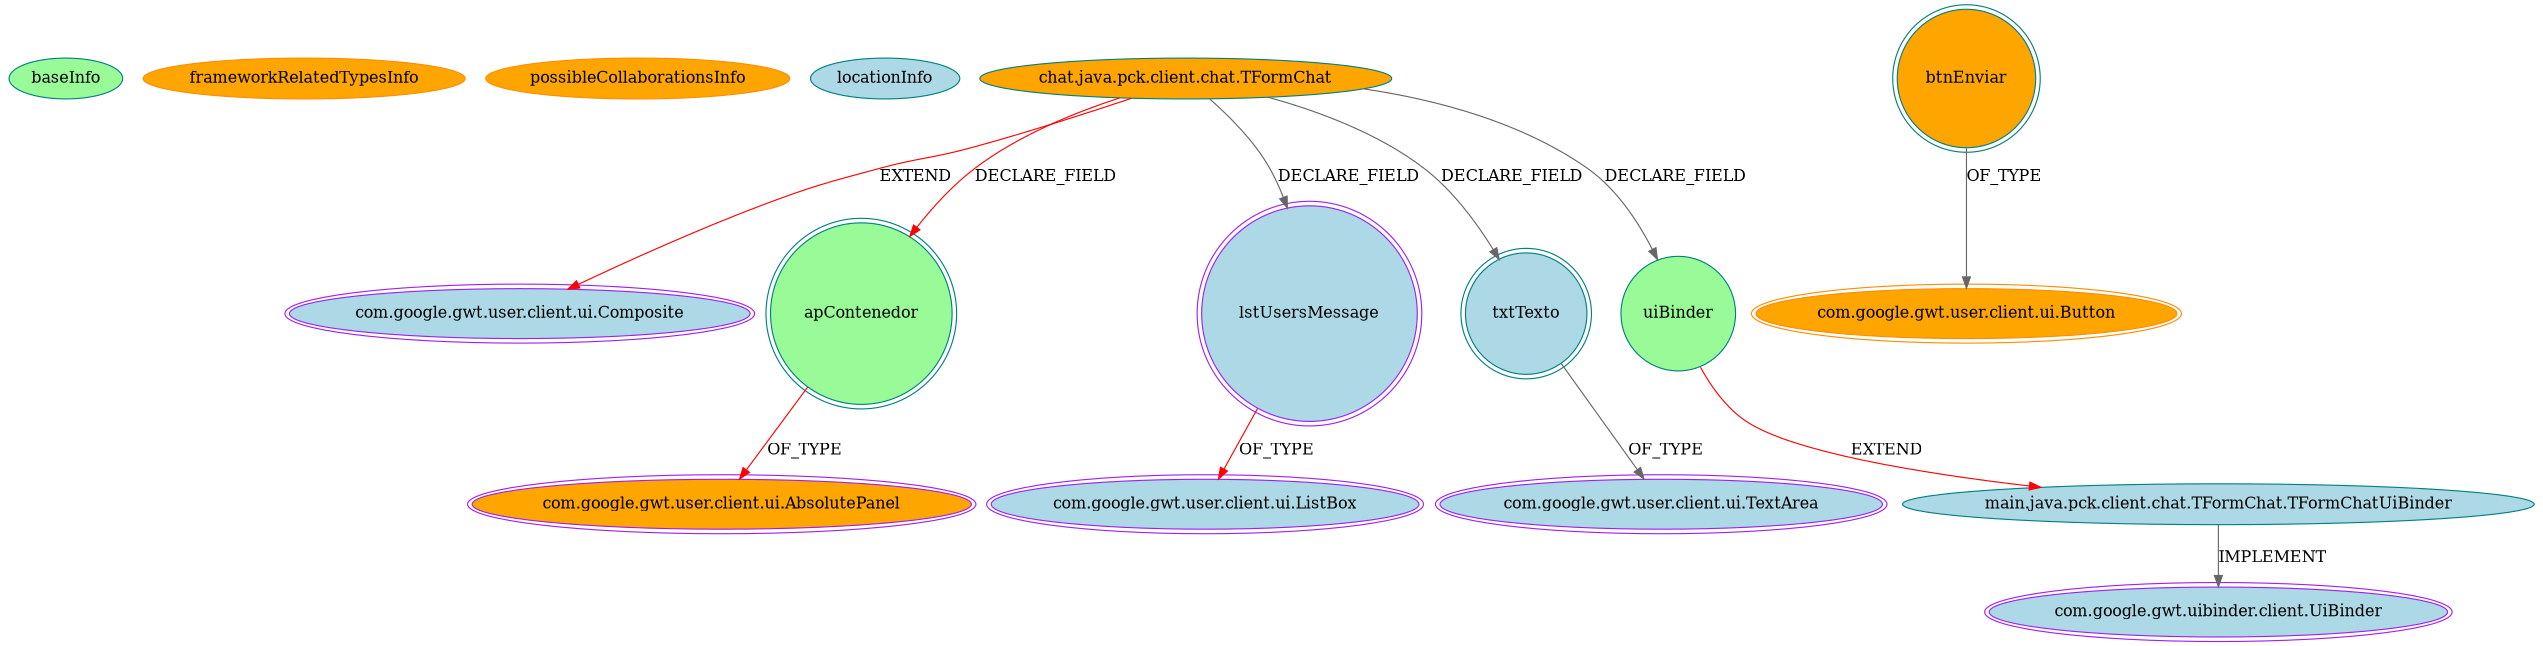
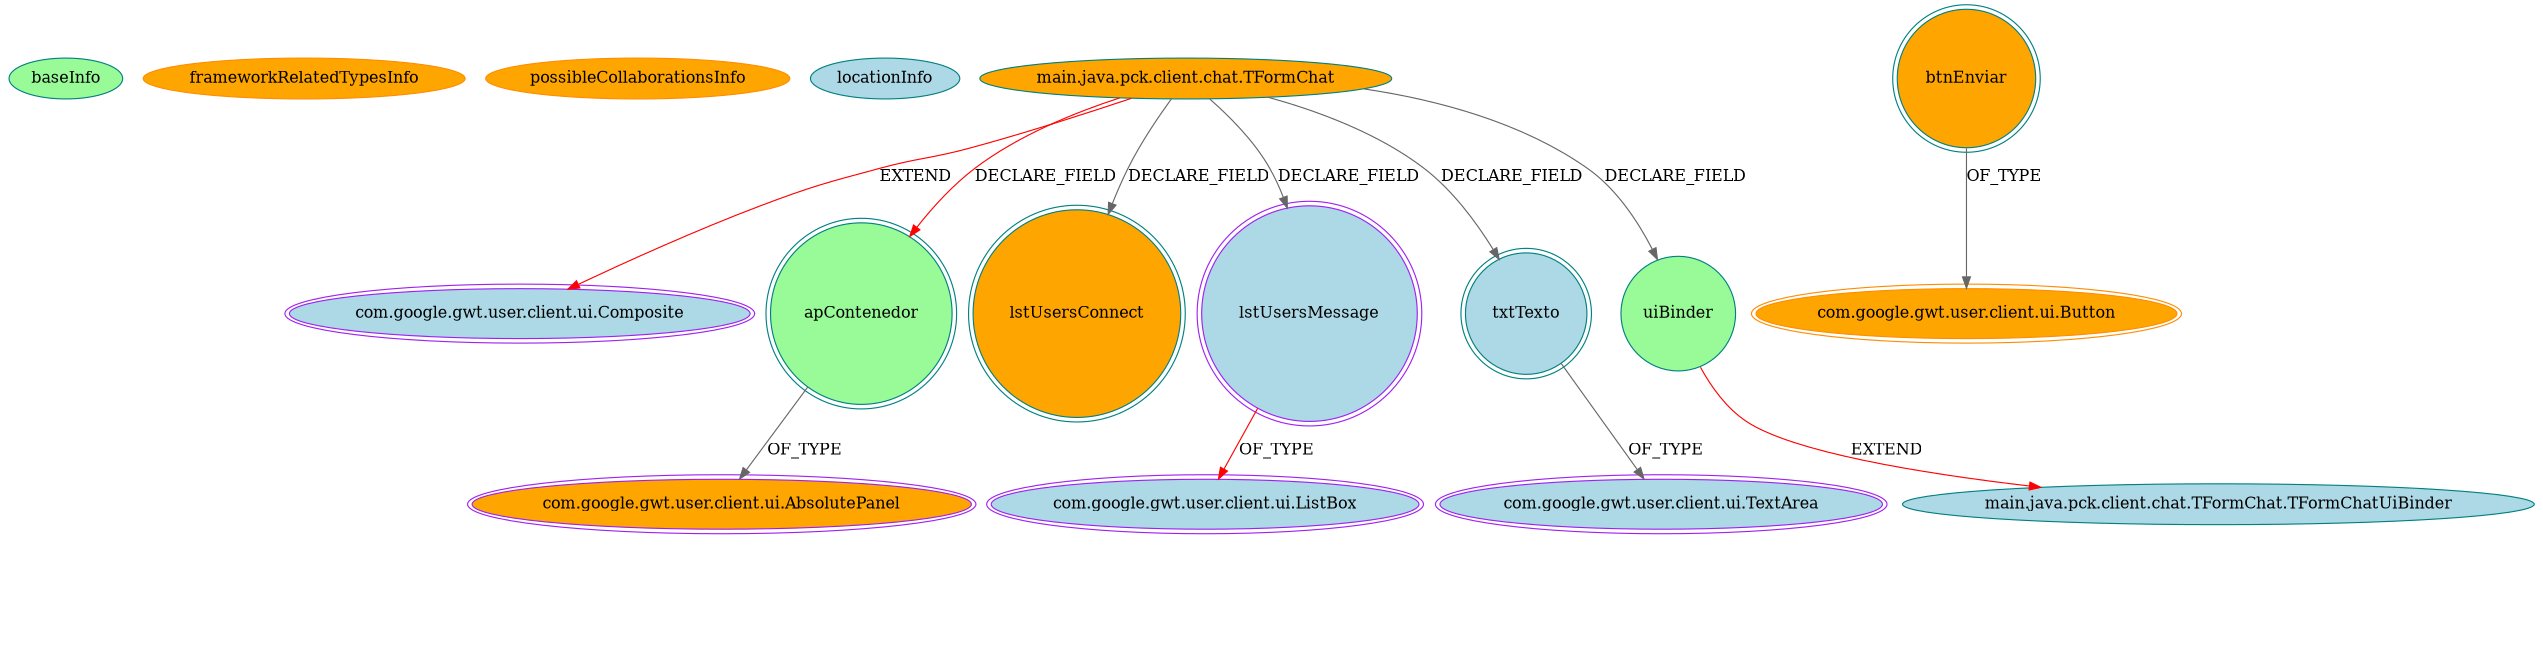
(1186, 79) -> (1186, 79)
none -> (1077, 314)
(777, 428) -> (777, 428)
(2218, 612) -> none
